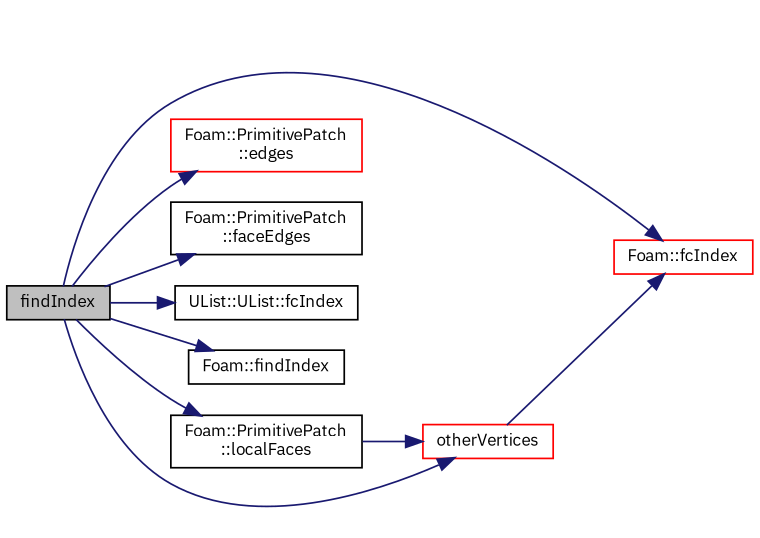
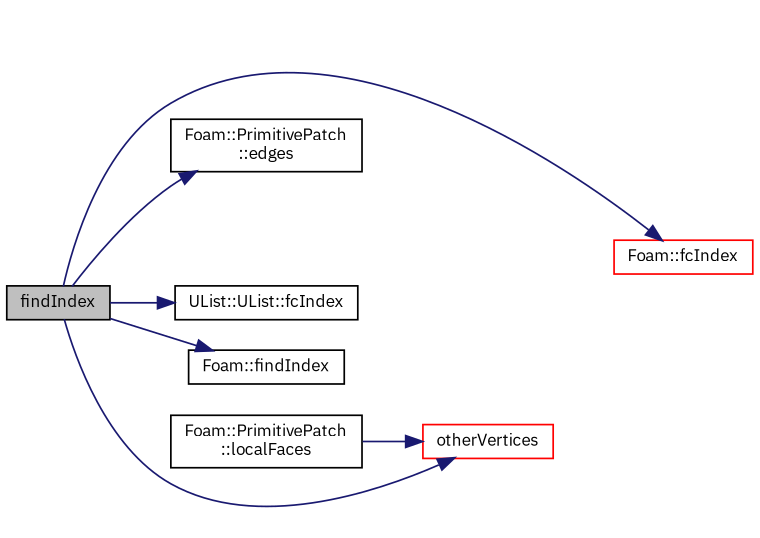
(266, 145) -> (266, 145)
(266, 228) -> none
(579, 355) -> none
(128, 368) -> none
